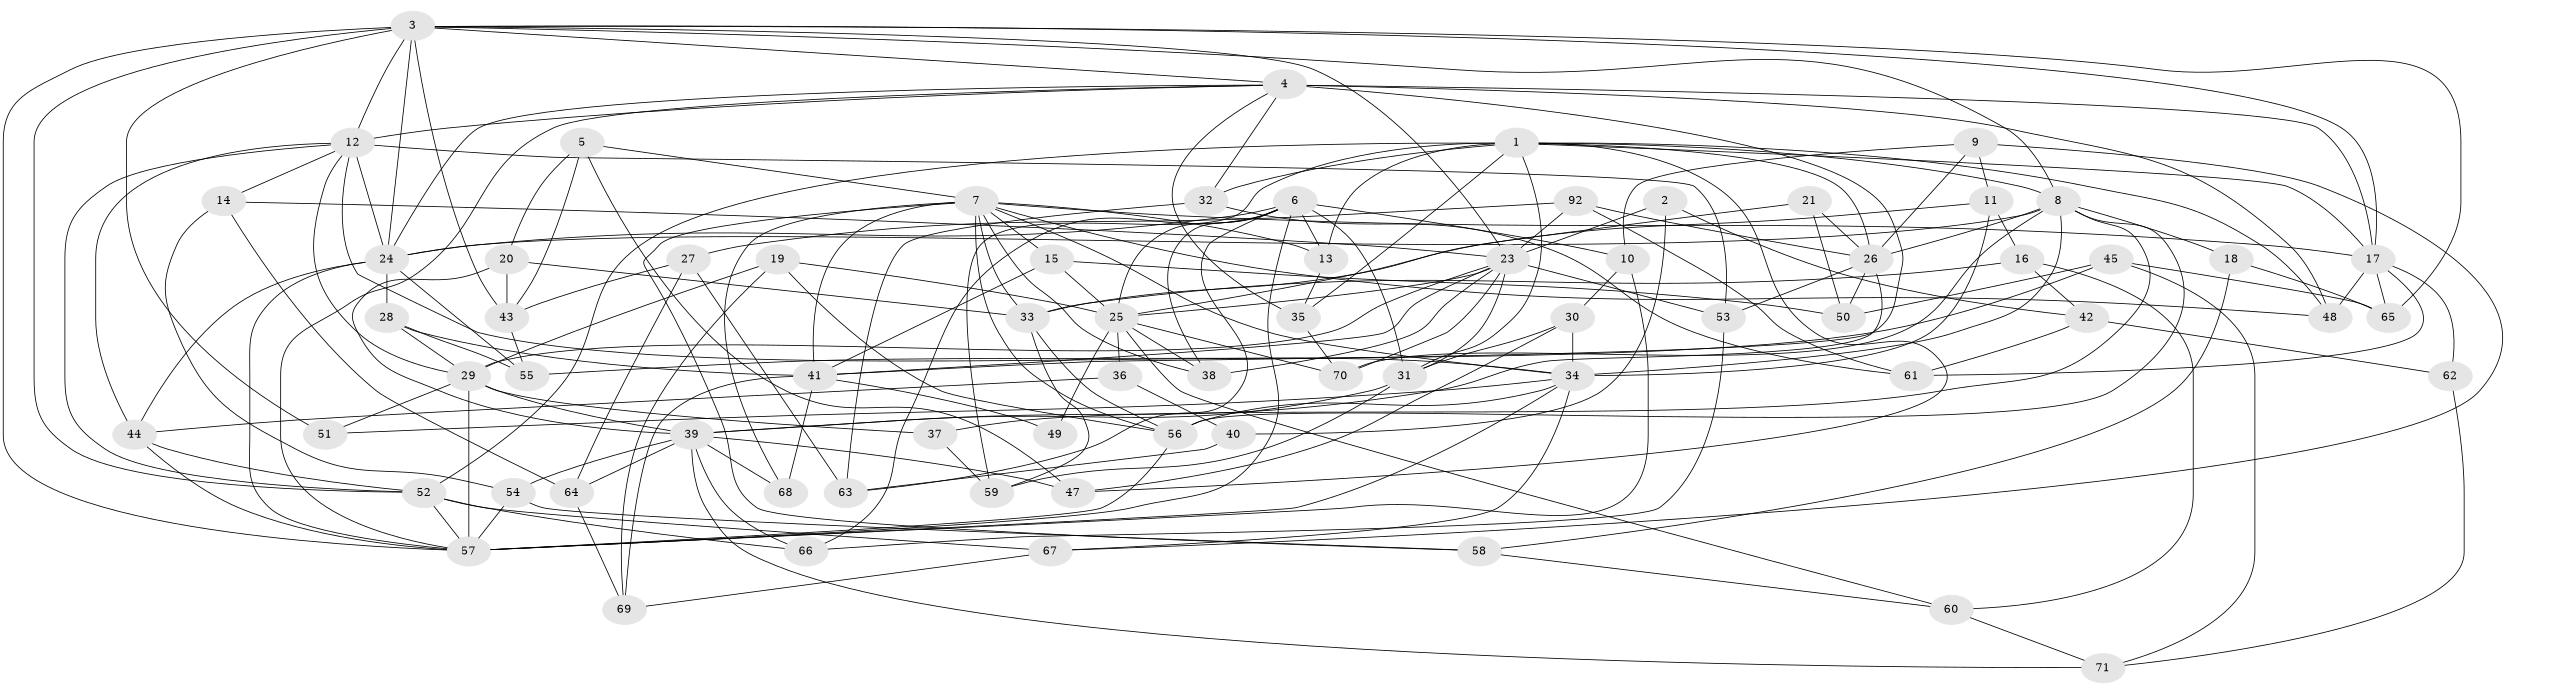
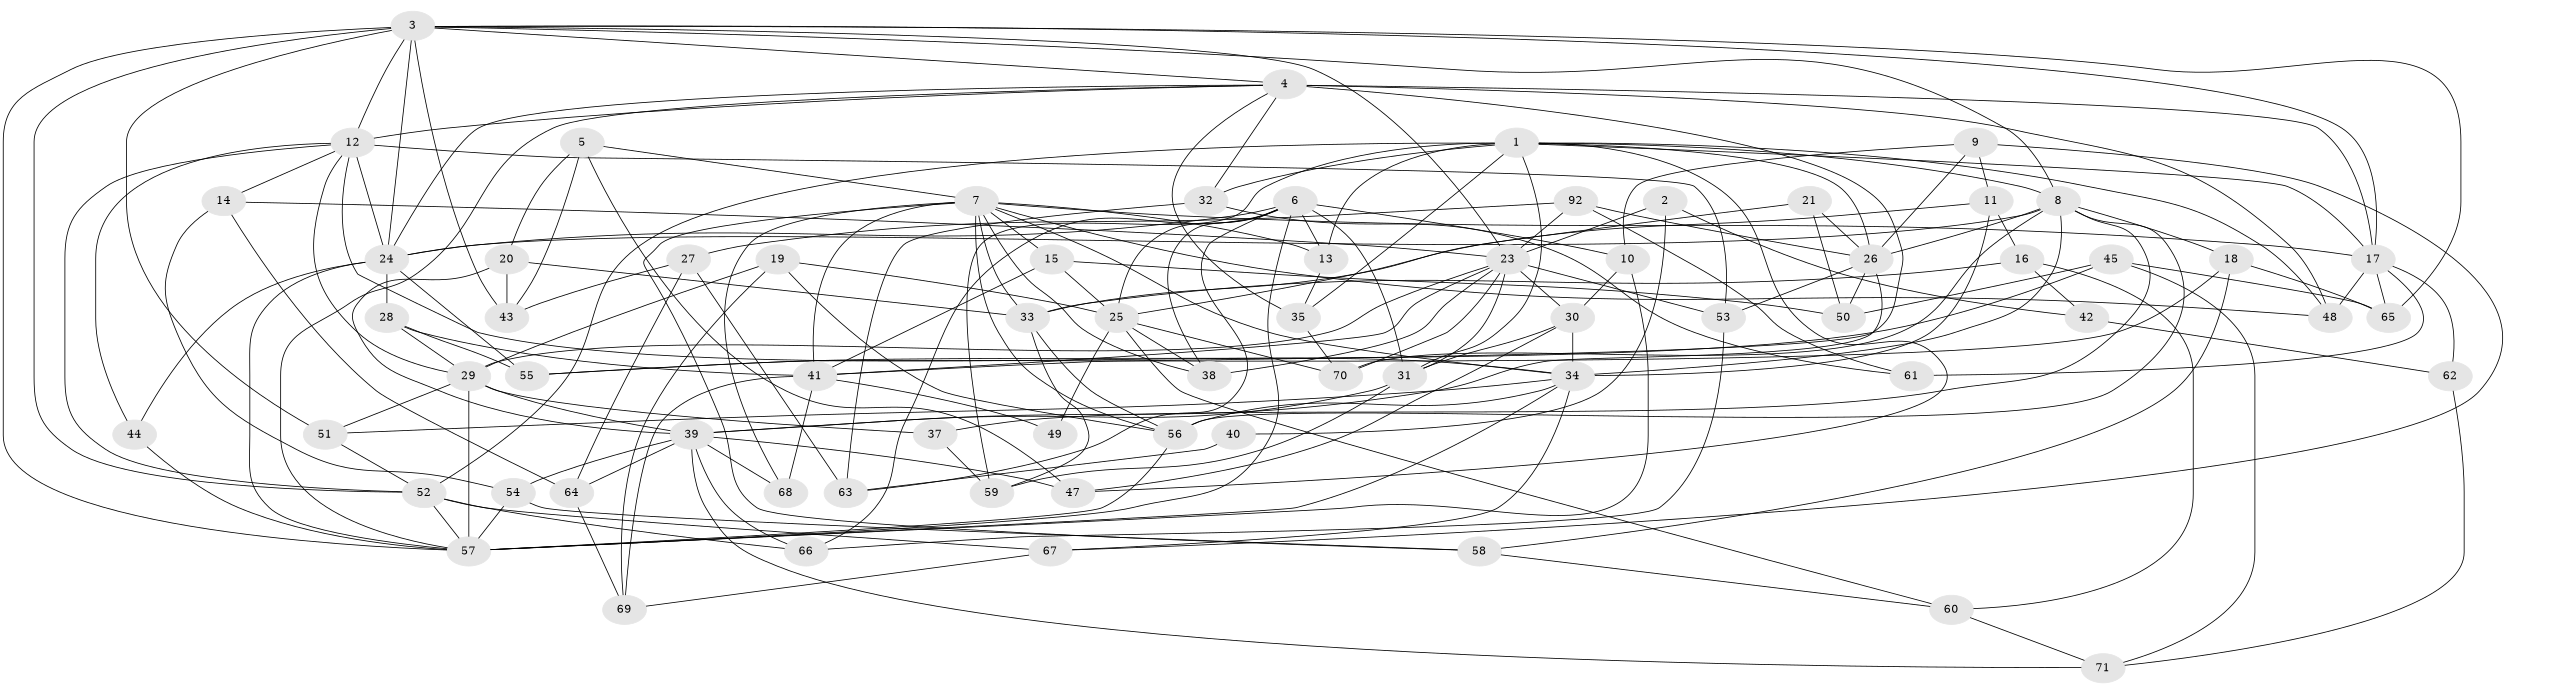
(1316, 298) -> (1540, 289)
(517, 347) -> (1520, 360)
(2001, 350) -> none
(1120, 376) -> none
(276, 473) -> (375, 464)
